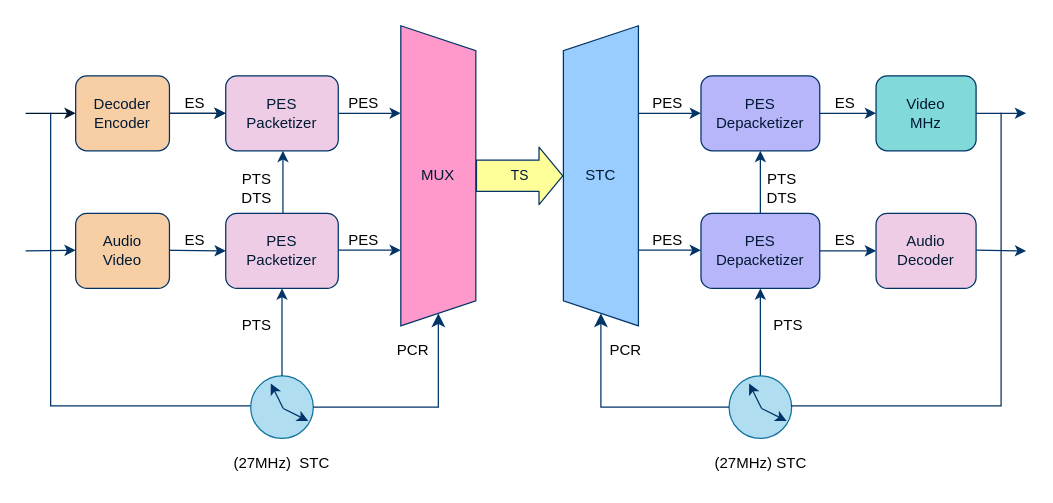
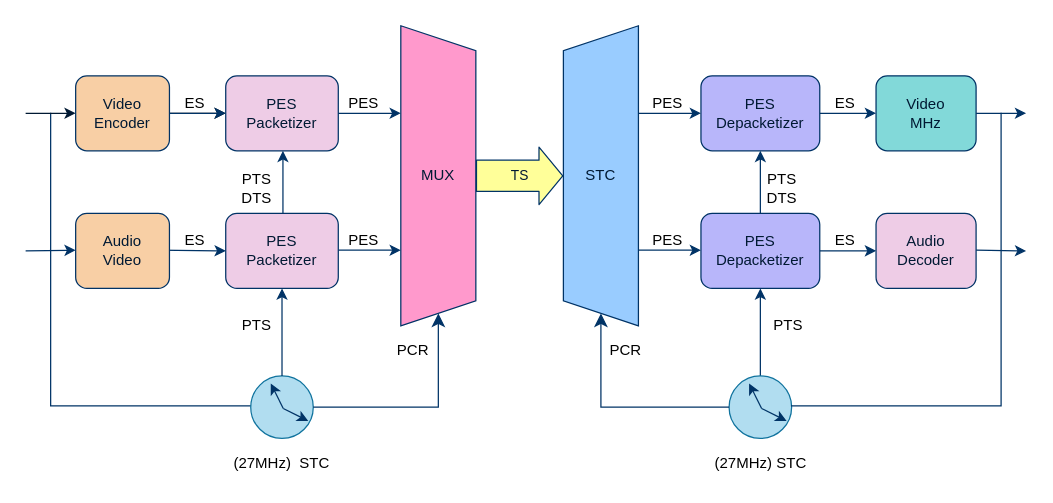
(123, 113) -> (123, 113)
